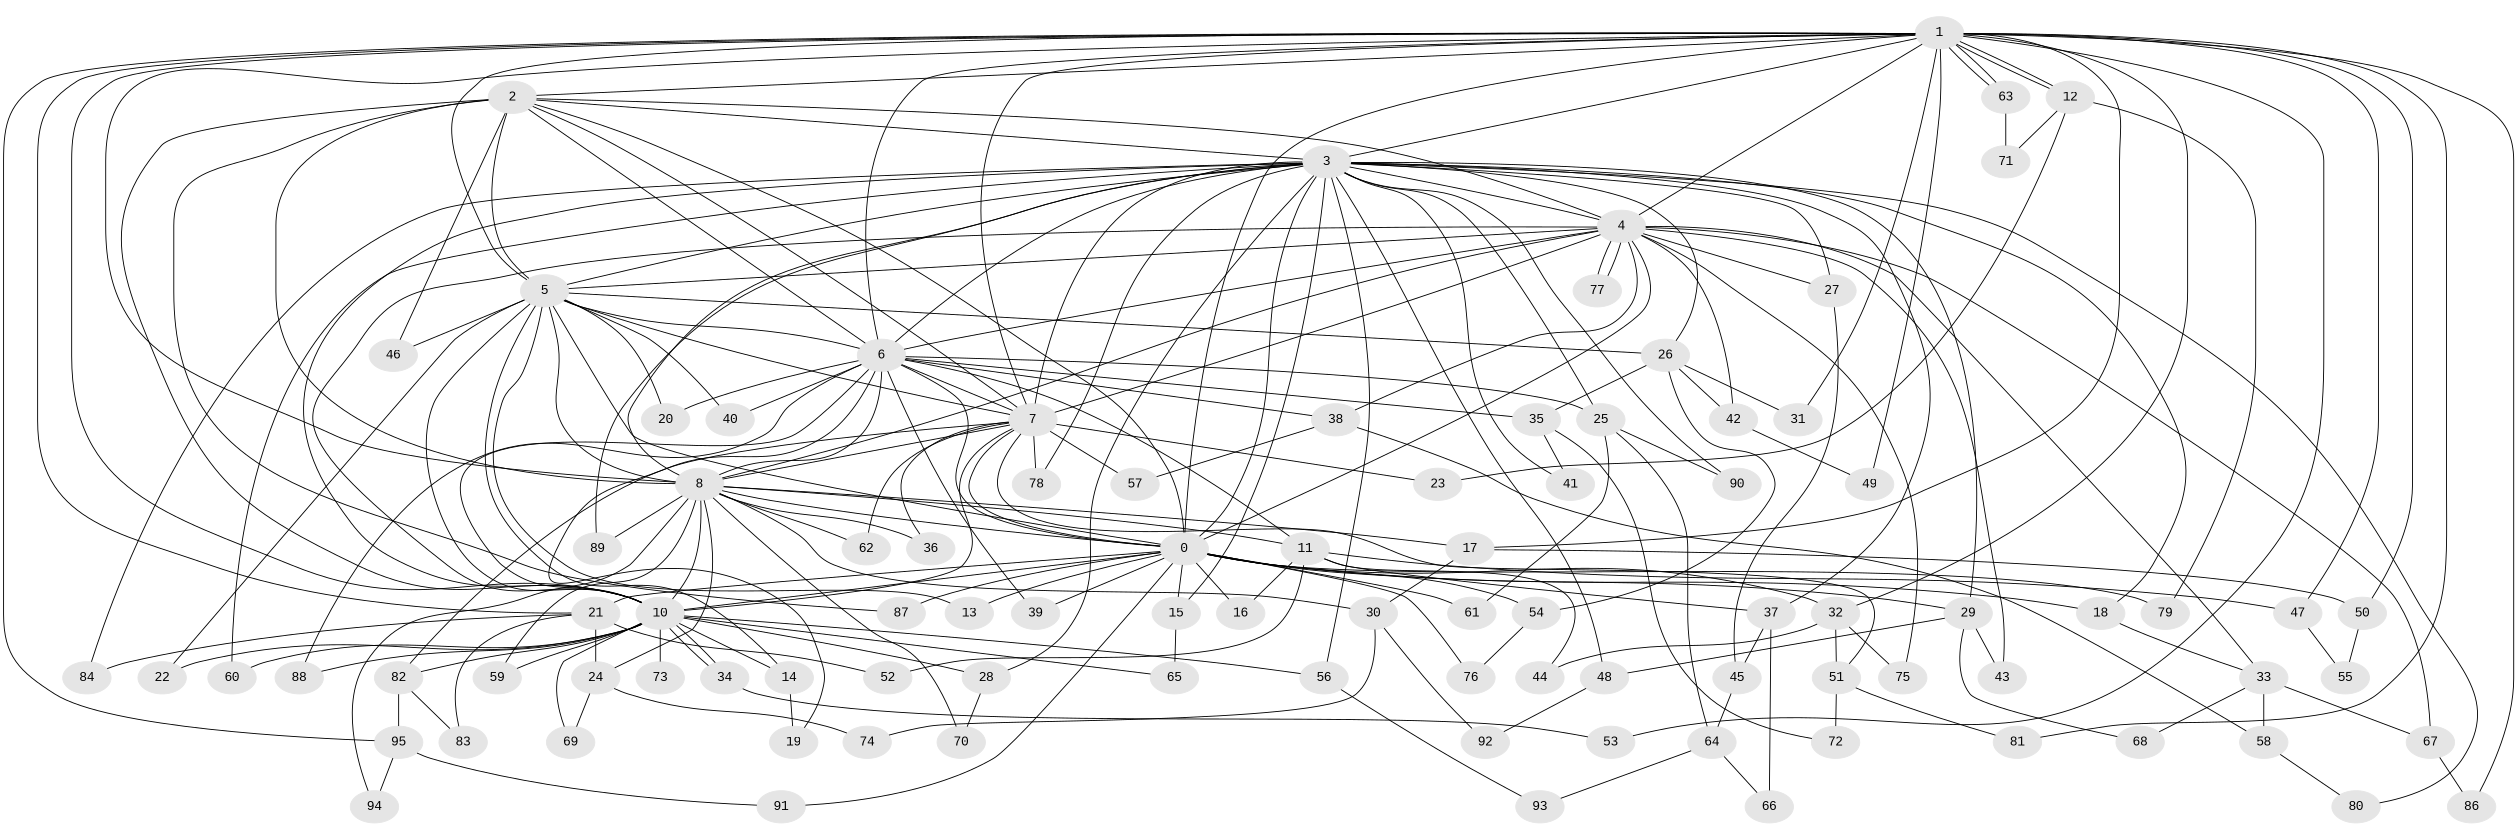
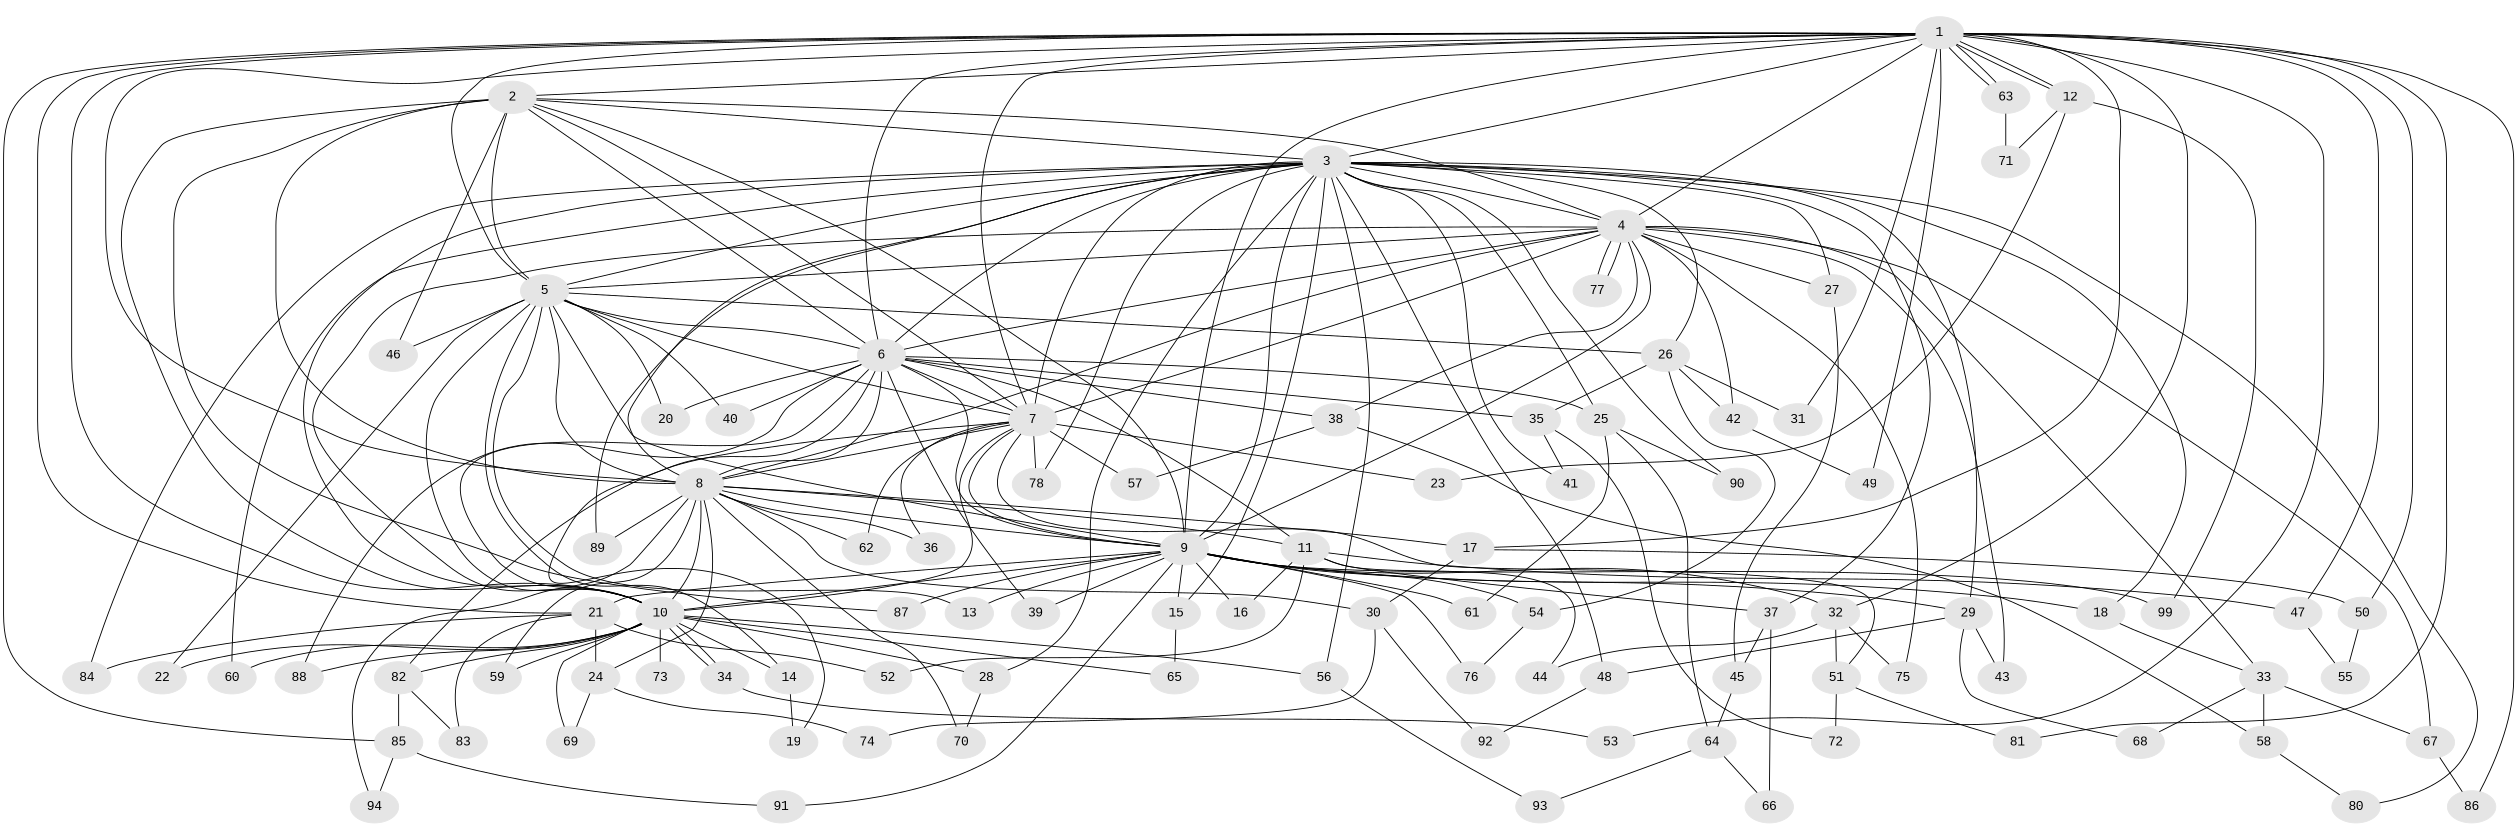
(1184, 549) -> (1184, 549)
(2165, 613) -> (2165, 613)
(399, 742) -> (399, 742)
